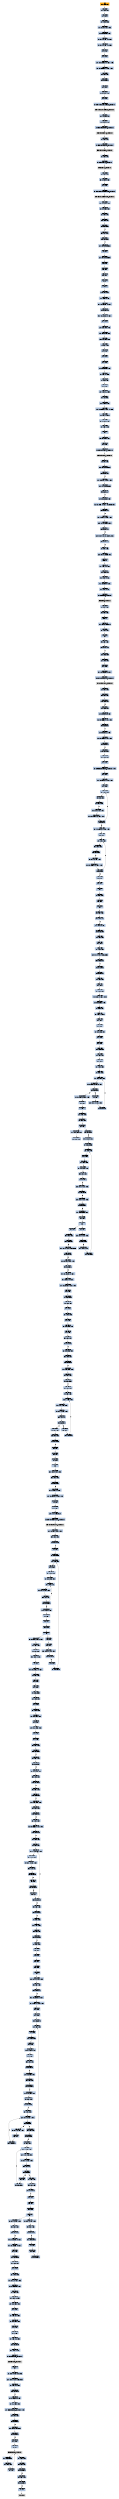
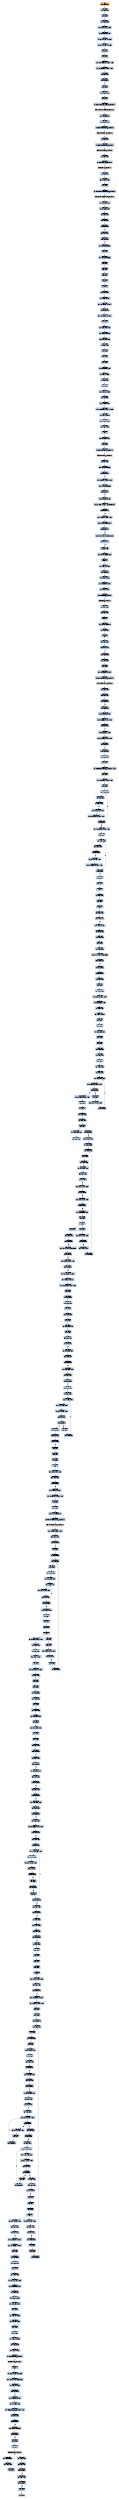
none -> (105, 83)
